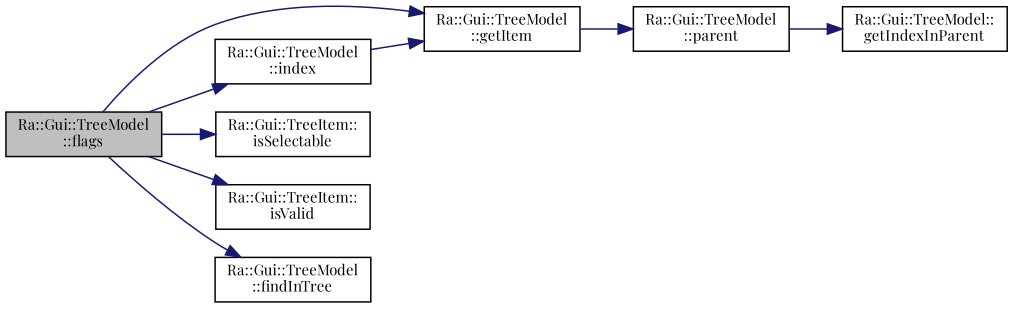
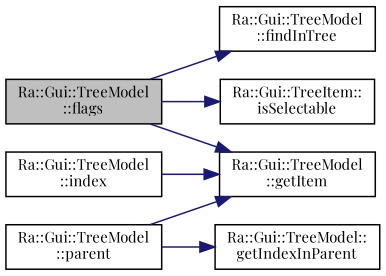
(599, 29) -> (183, 213)
(181, 101) -> none
(293, 207) -> none
